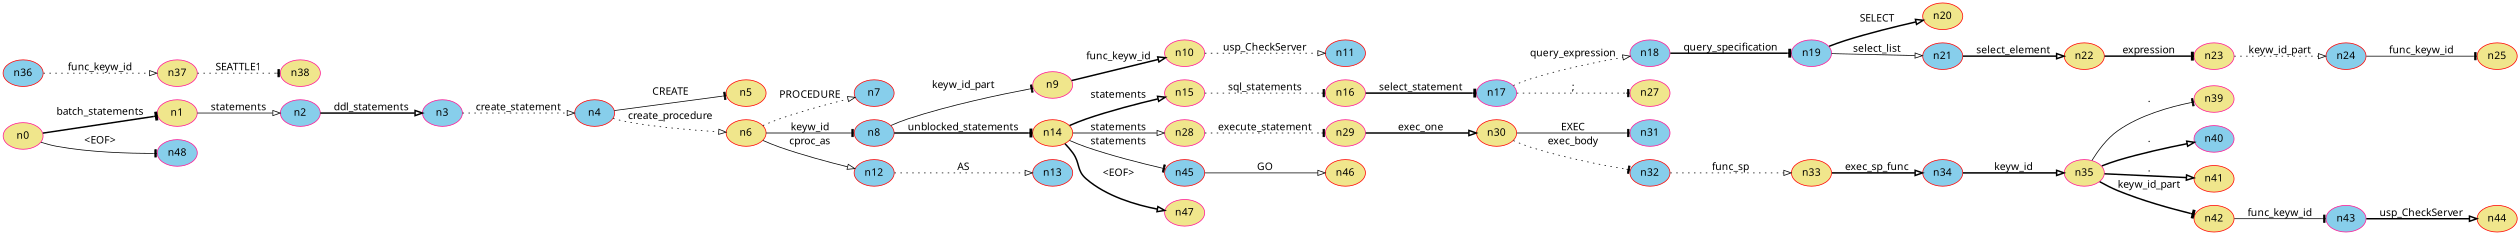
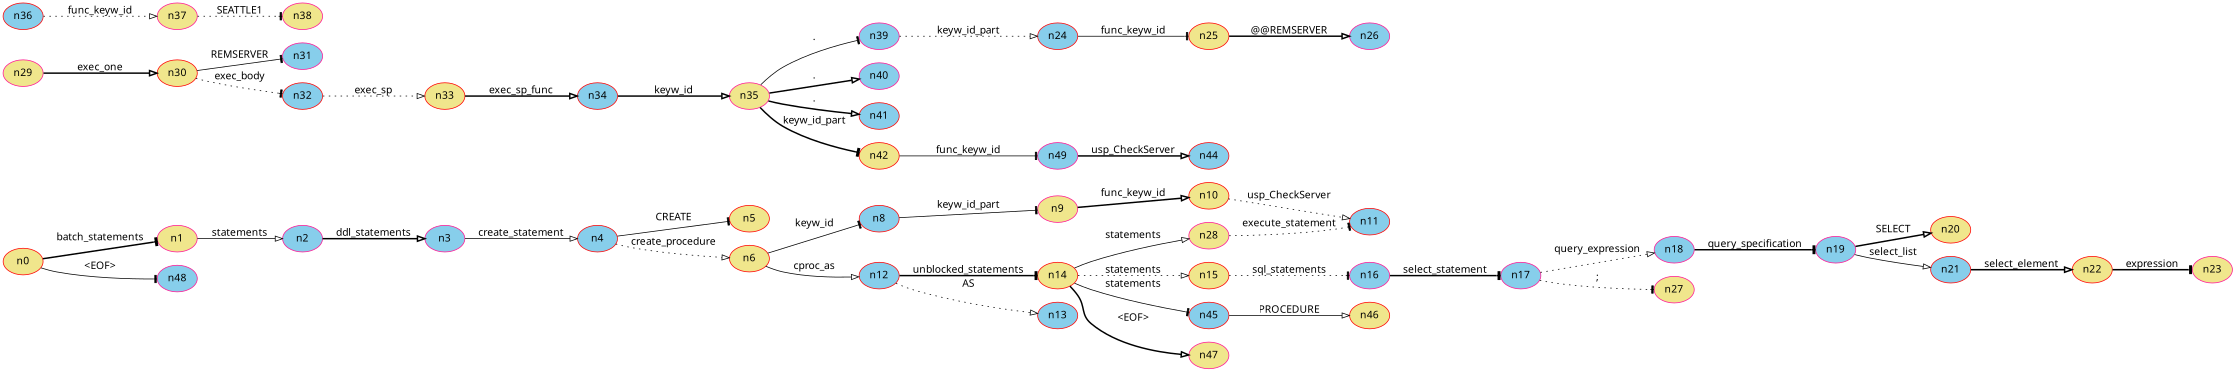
none -> (1370, 36)
(1185, 53) -> (1209, 196)
(2276, 56) -> (965, 36)
(874, 93) -> none
(1185, 93) -> (1209, 276)
(1345, 93) -> (1370, 276)
(2214, 99) -> (879, 36)
(1113, 111) -> (1130, 276)
(515, 113) -> (518, 239)
(1573, 127) -> (240, 55)
(961, 133) -> (967, 276)
(1263, 133) -> (1288, 234)
(23, 136) -> (23, 262)
(1265, 167) -> (1289, 310)
(1731, 167) -> (374, 91)
(2214, 179) -> (879, 116)
(2346, 219) -> (1058, 156)
(2497, 219) -> (1209, 156)
